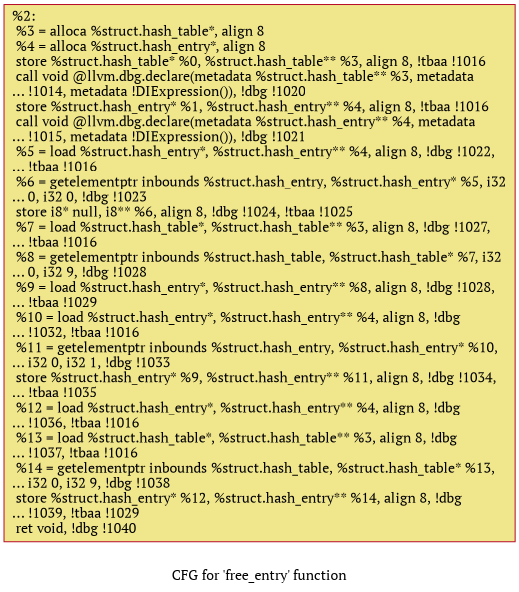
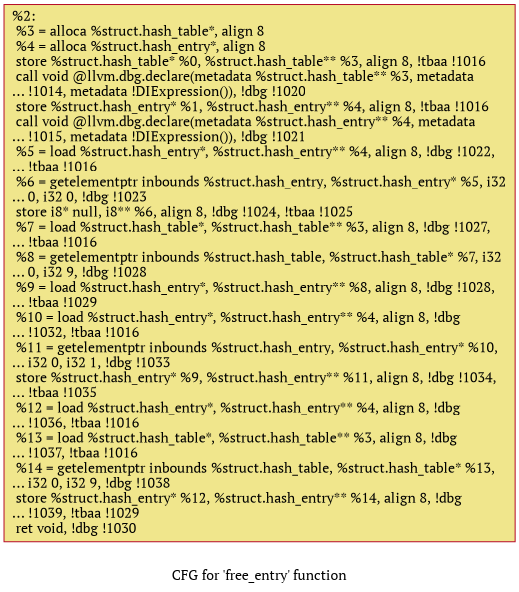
(74, 529) -> (74, 529)
